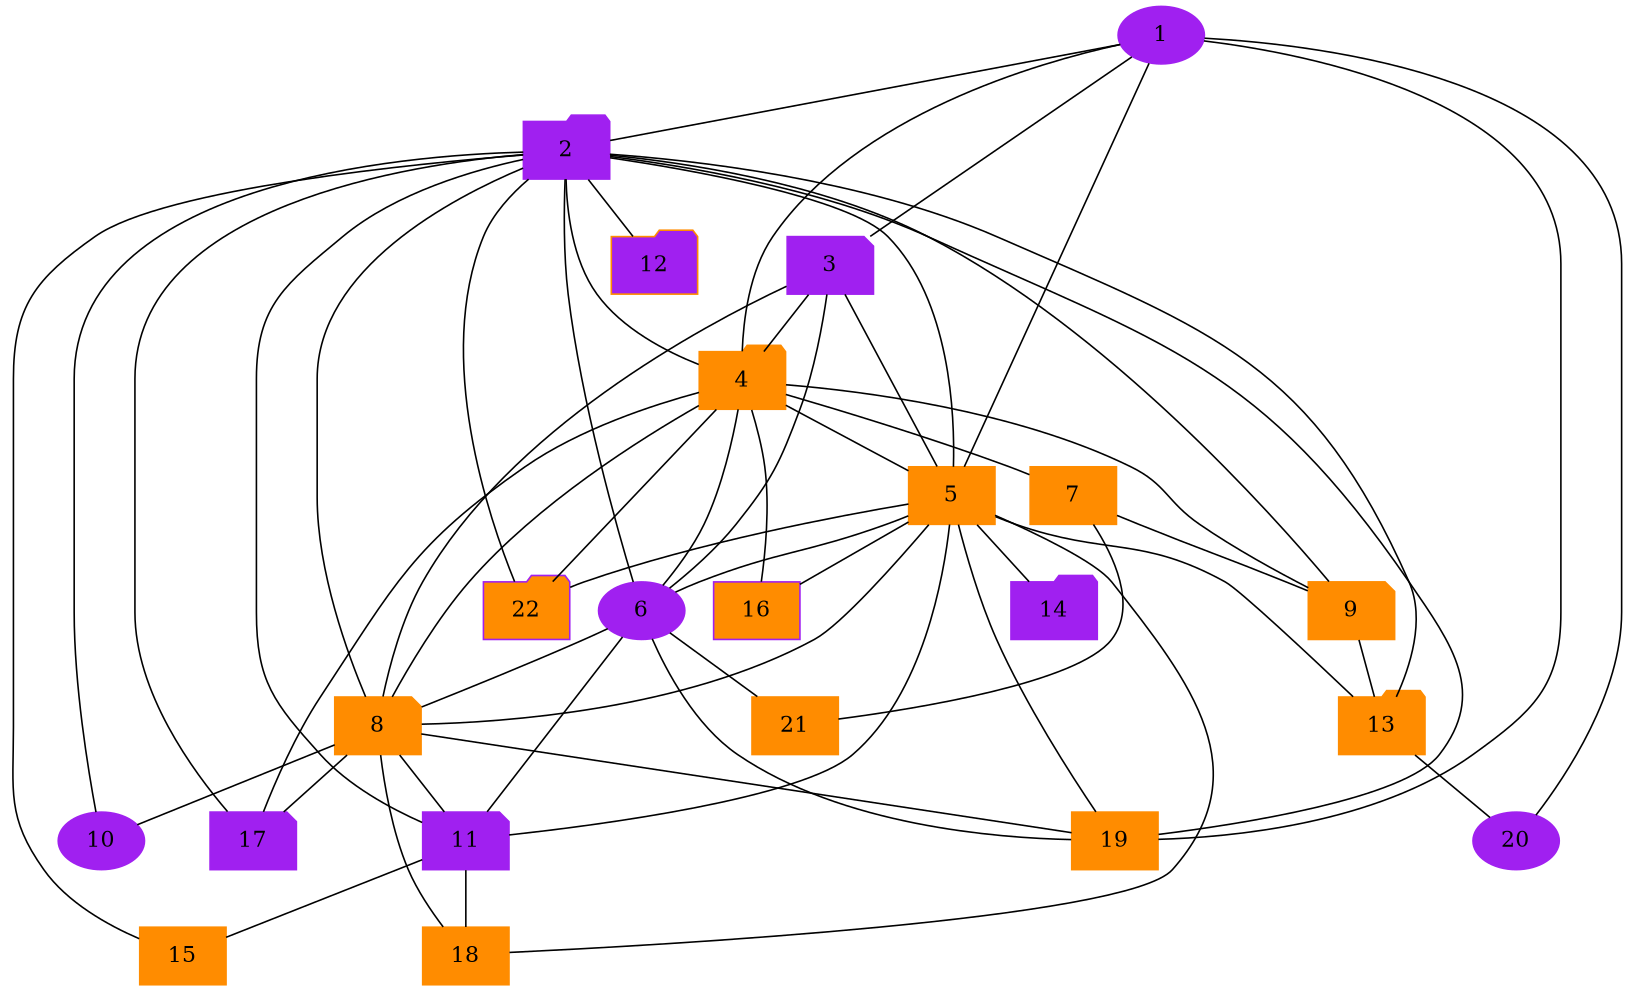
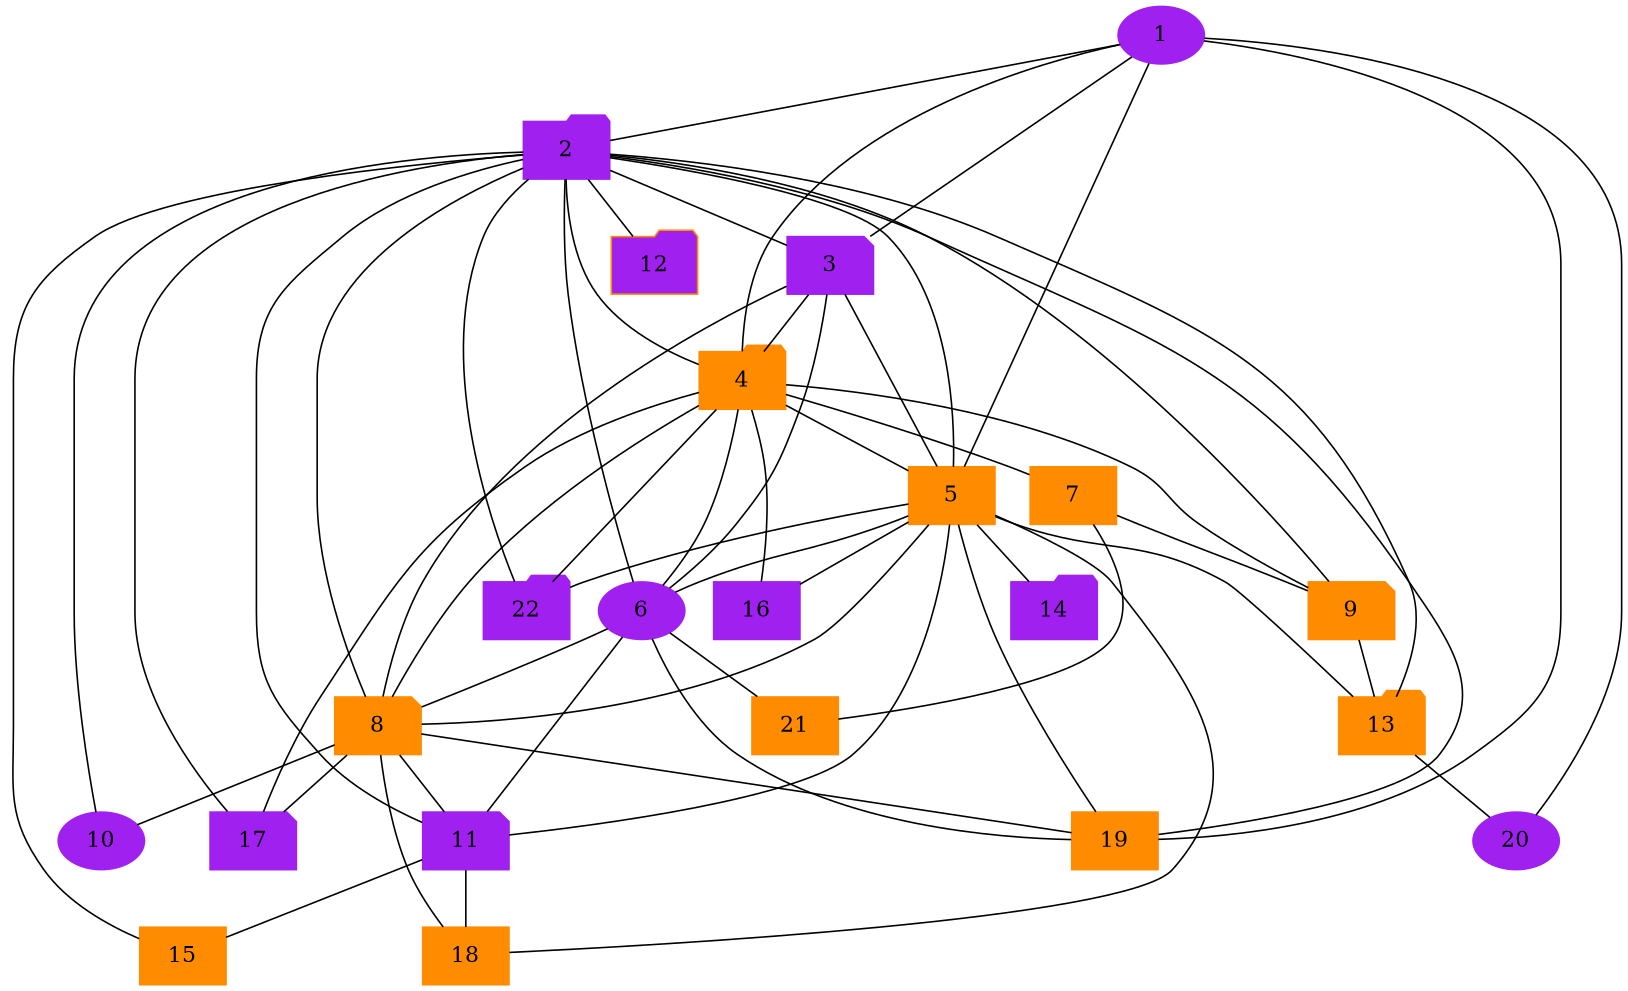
none -> (699, 208)
(527, 611) -> (527, 611)
(757, 611) -> (757, 611)
